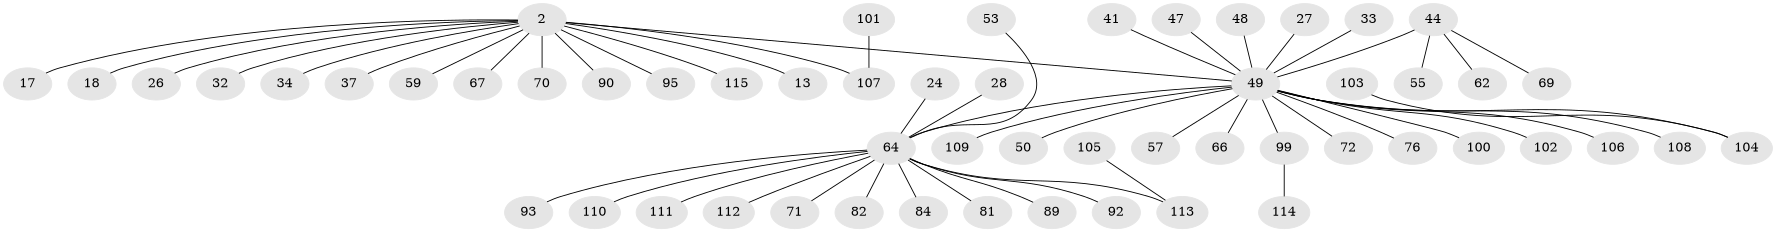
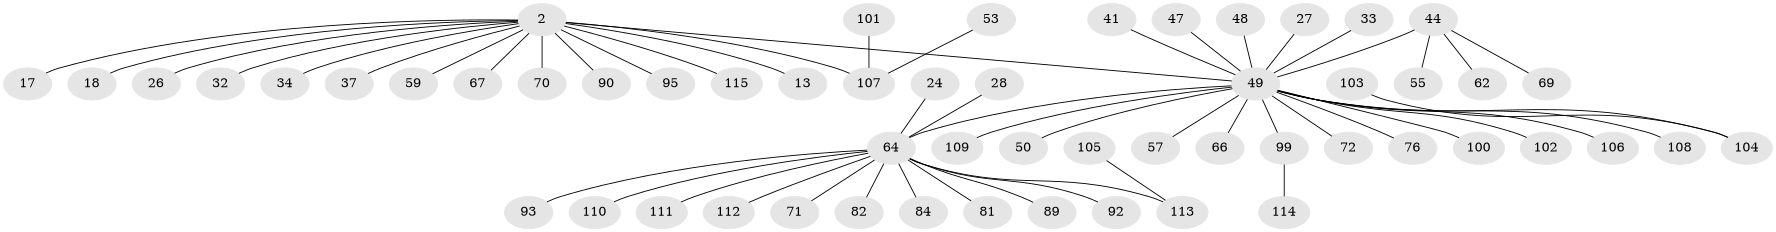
(1012, 117) -> (935, 49)
